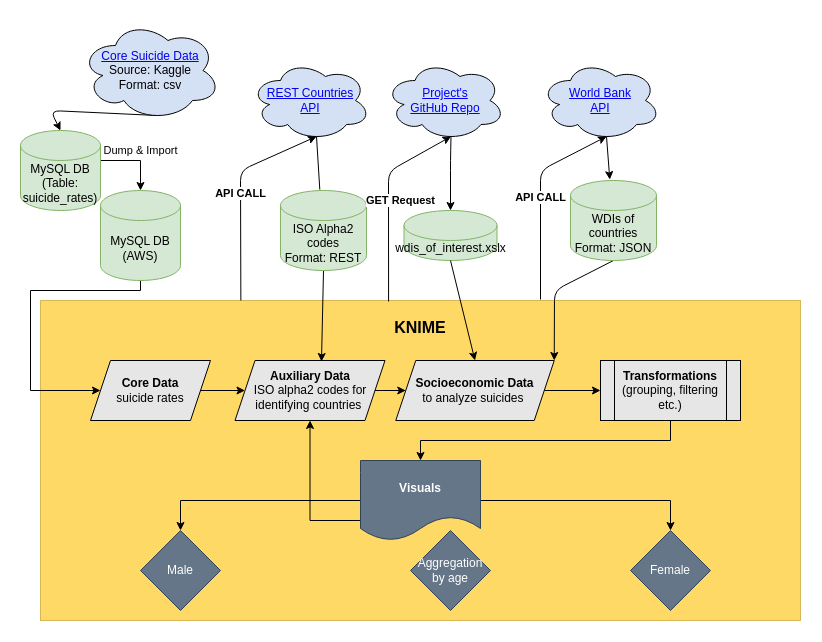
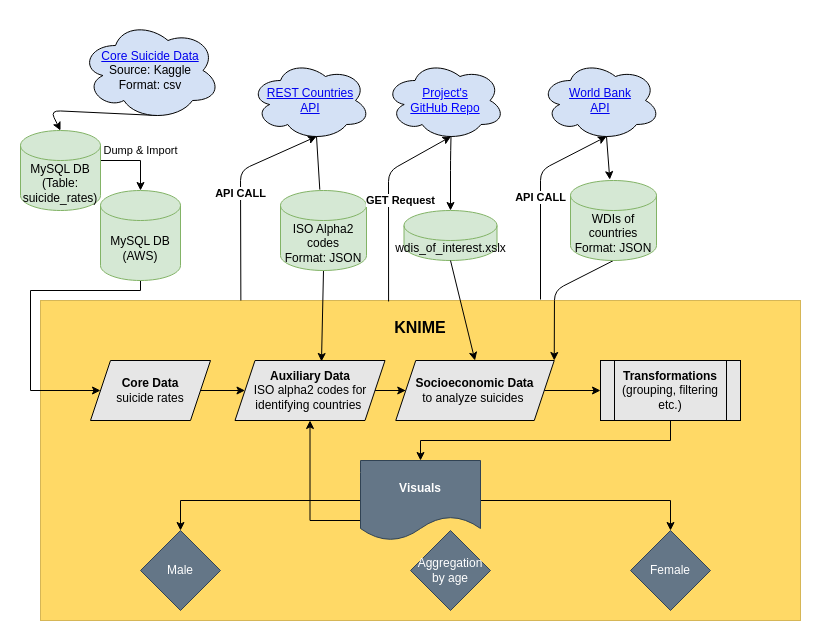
(324, 244) -> (324, 244)
